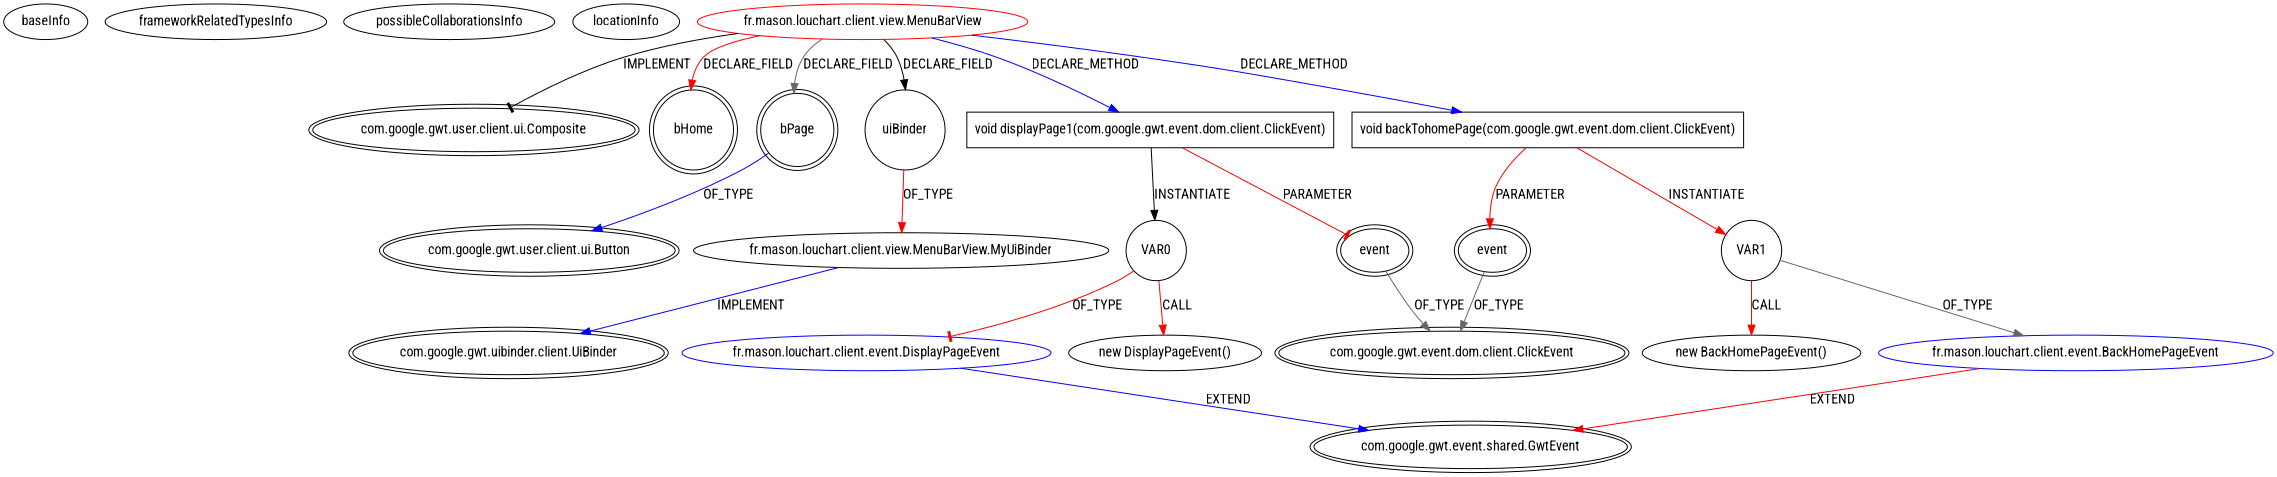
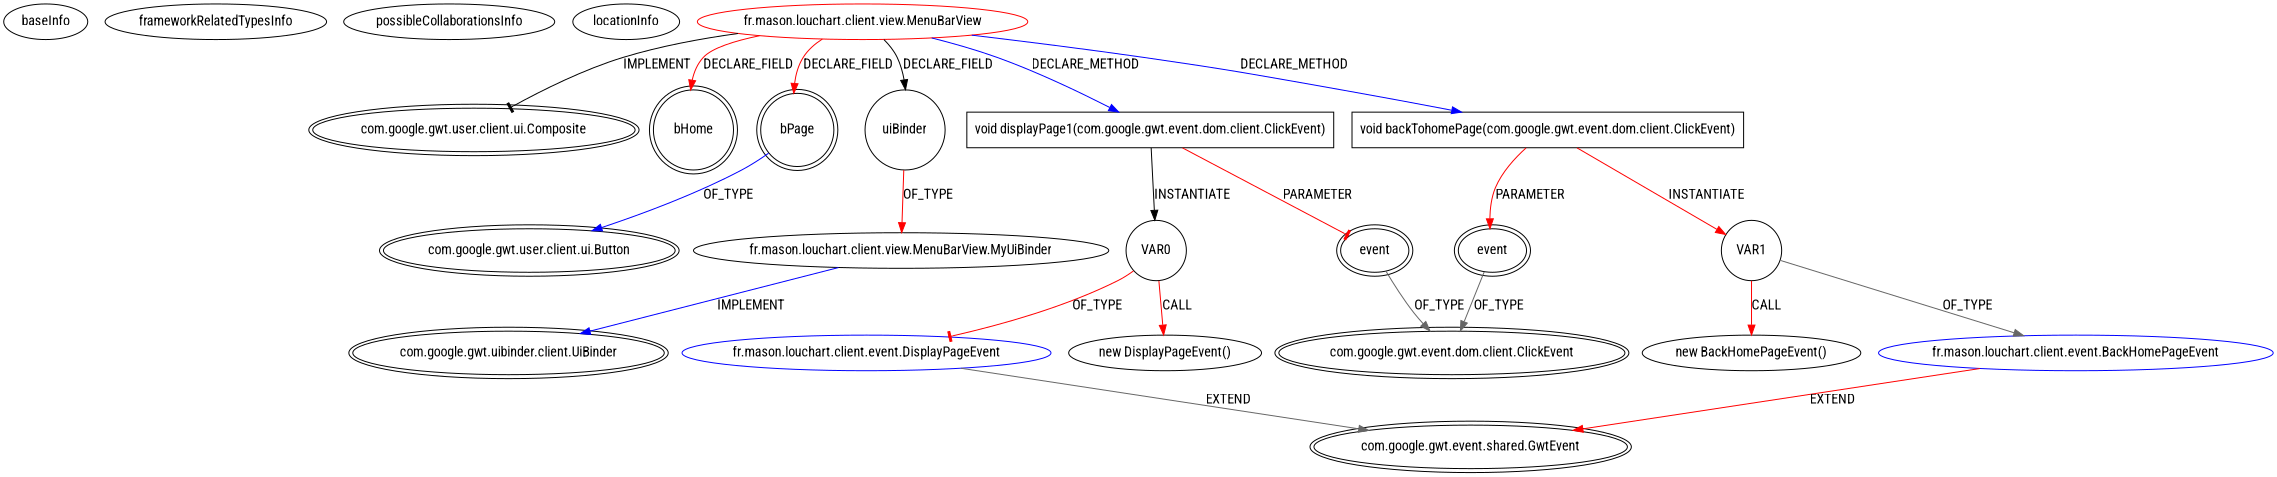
(803, 58) -> (803, 58)
(1160, 399) -> (1160, 399)
